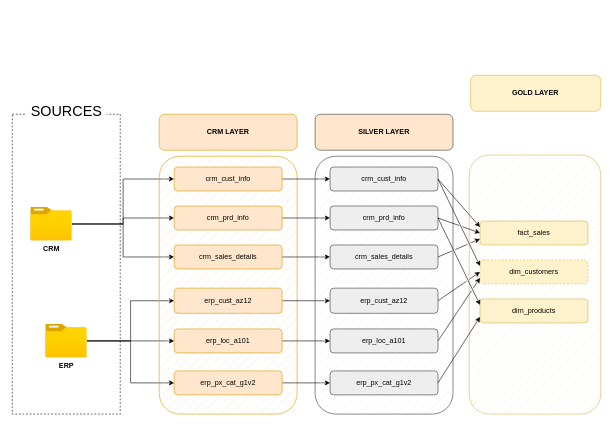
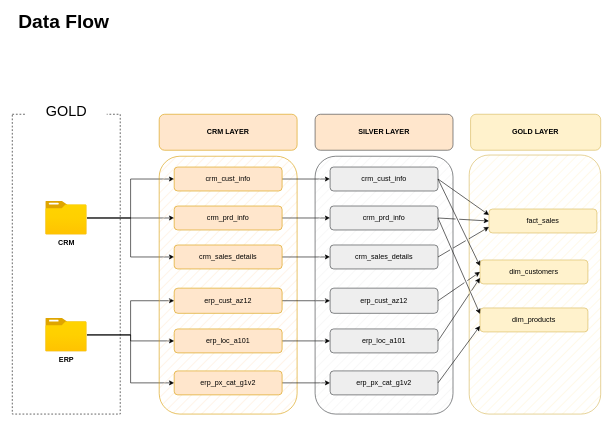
none -> (64, 21)
(536, 93) -> (536, 132)
(67, 111) -> (67, 111)
(51, 224) -> (66, 218)
(534, 233) -> (543, 221)
(534, 272) -> (534, 272)
(534, 311) -> (534, 320)
(66, 341) -> (66, 335)
